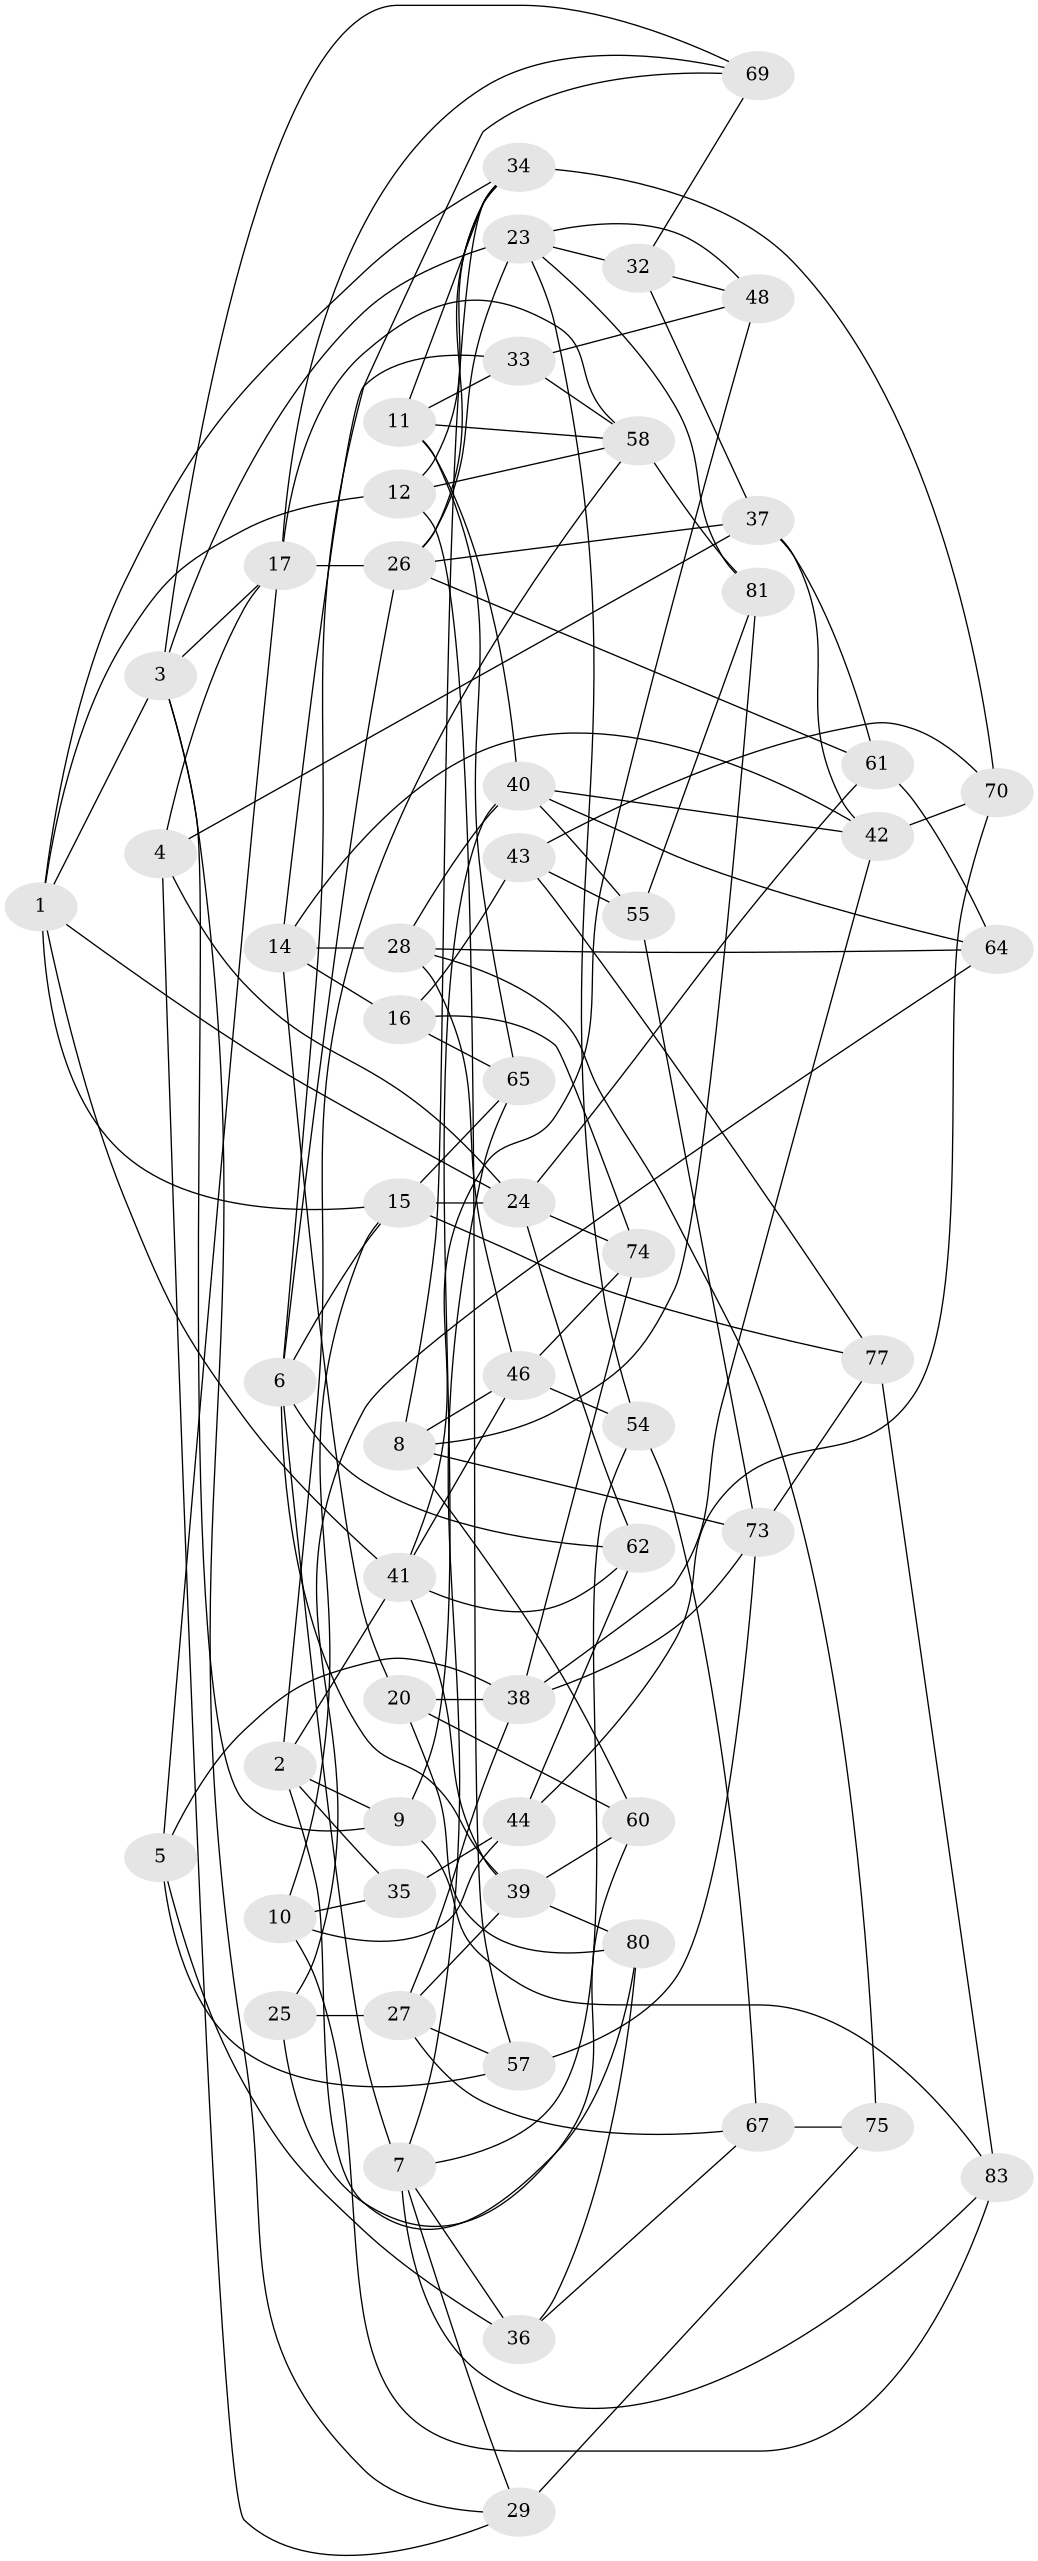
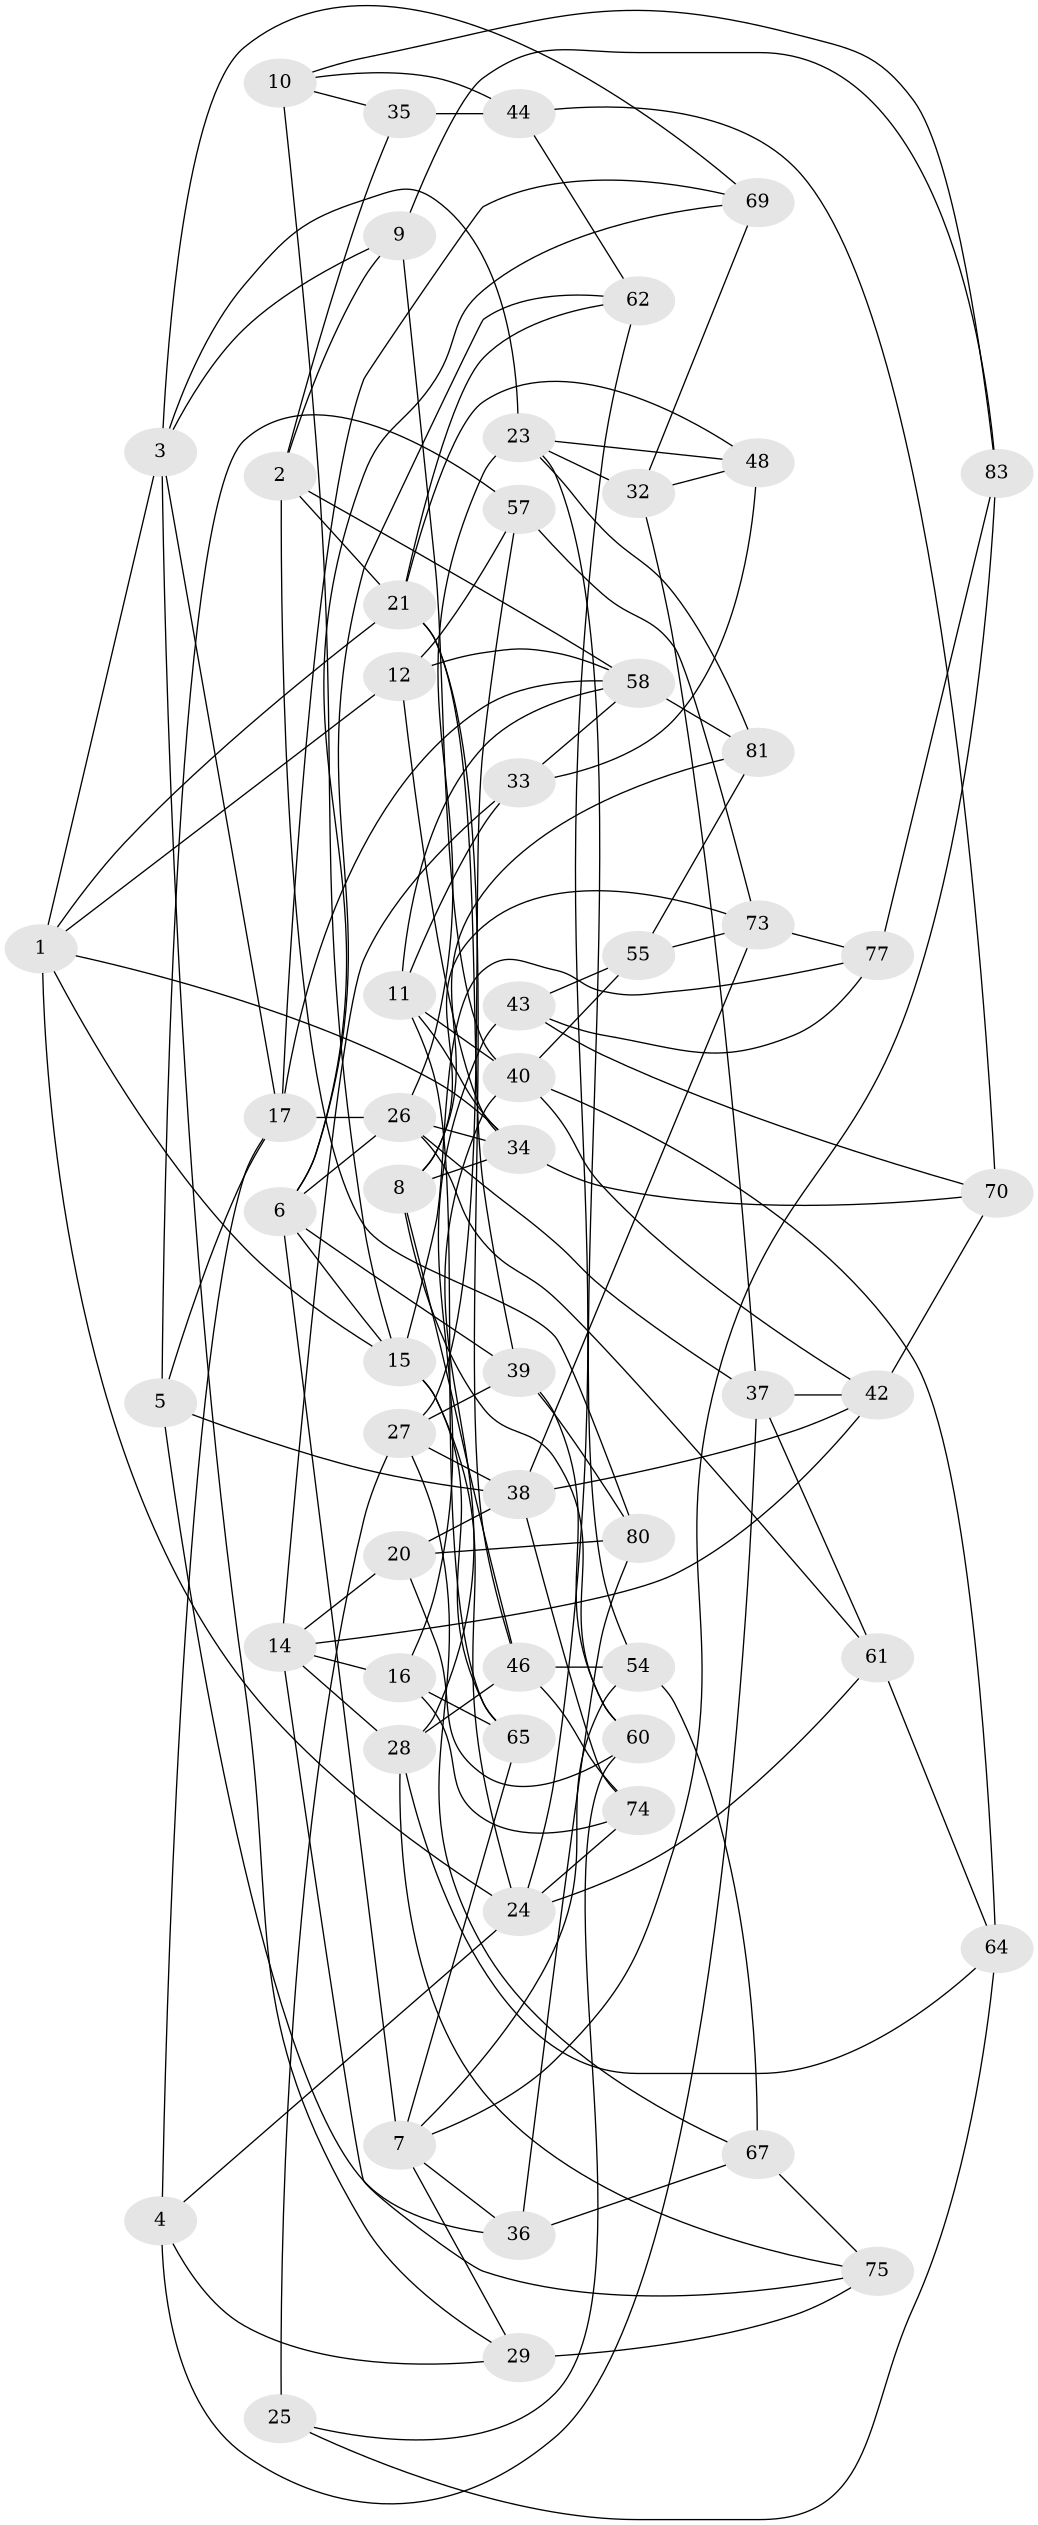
(400, 1577) -> (400, 605)
none -> (358, 2155)
